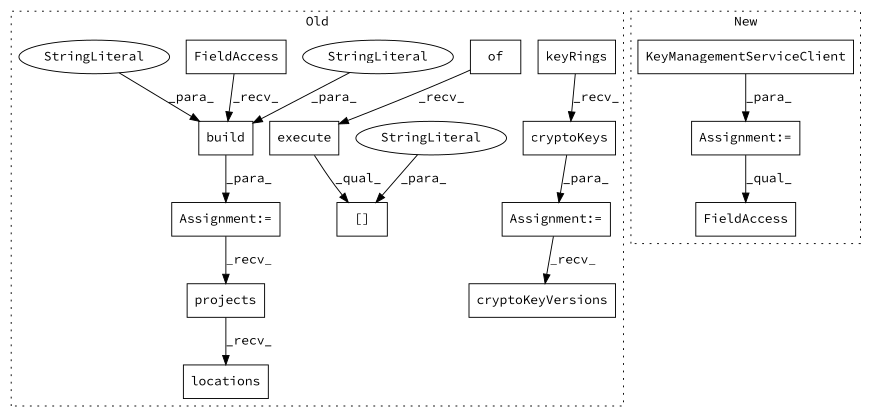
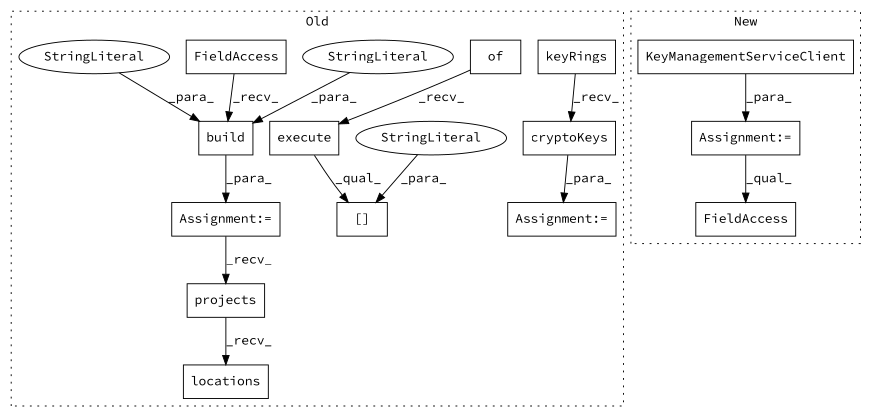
(542, 301) -> none
